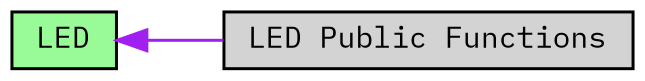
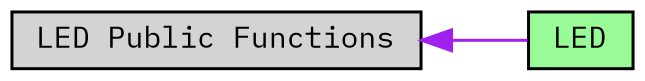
(185, 40) -> (490, 40)
